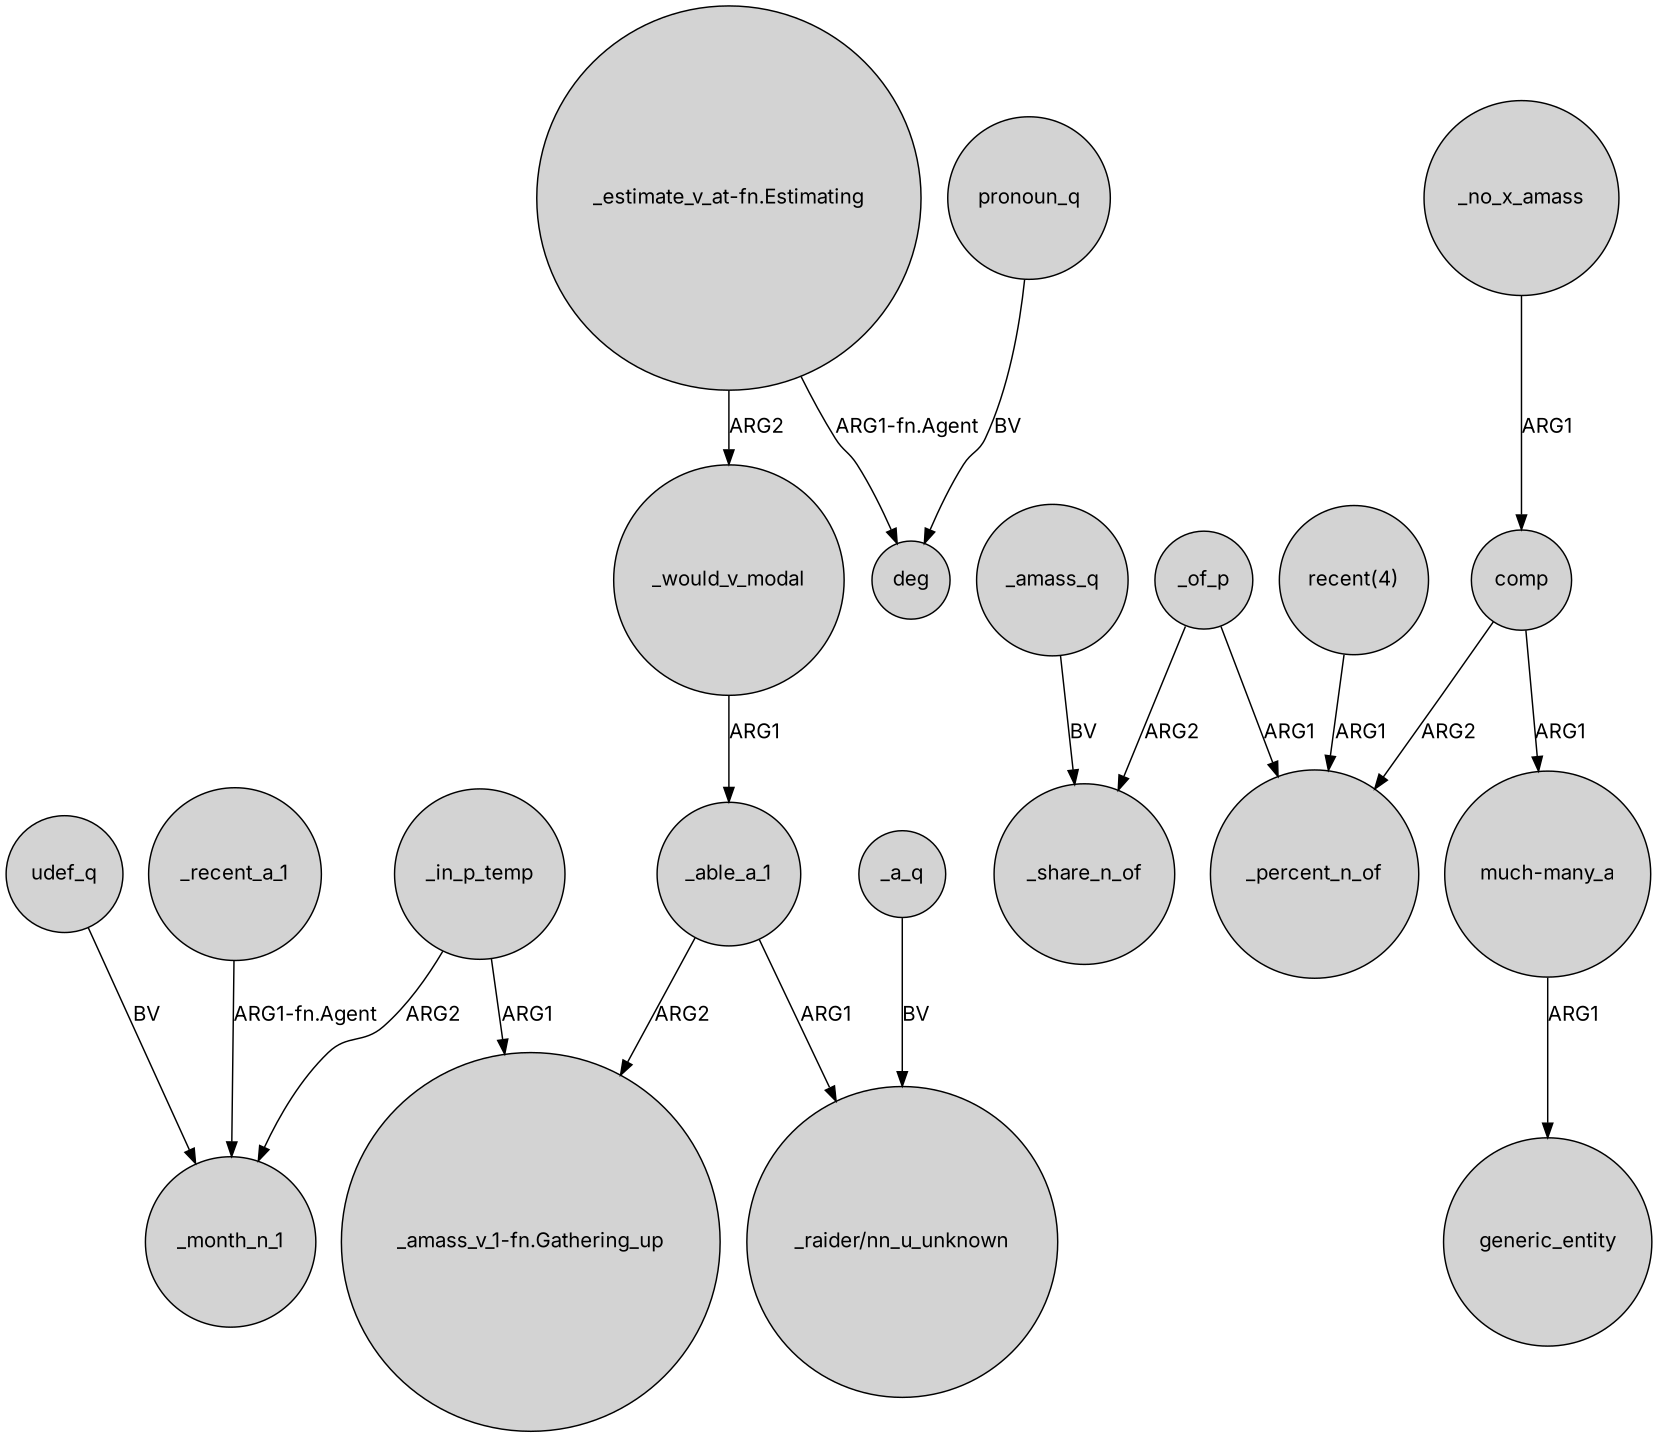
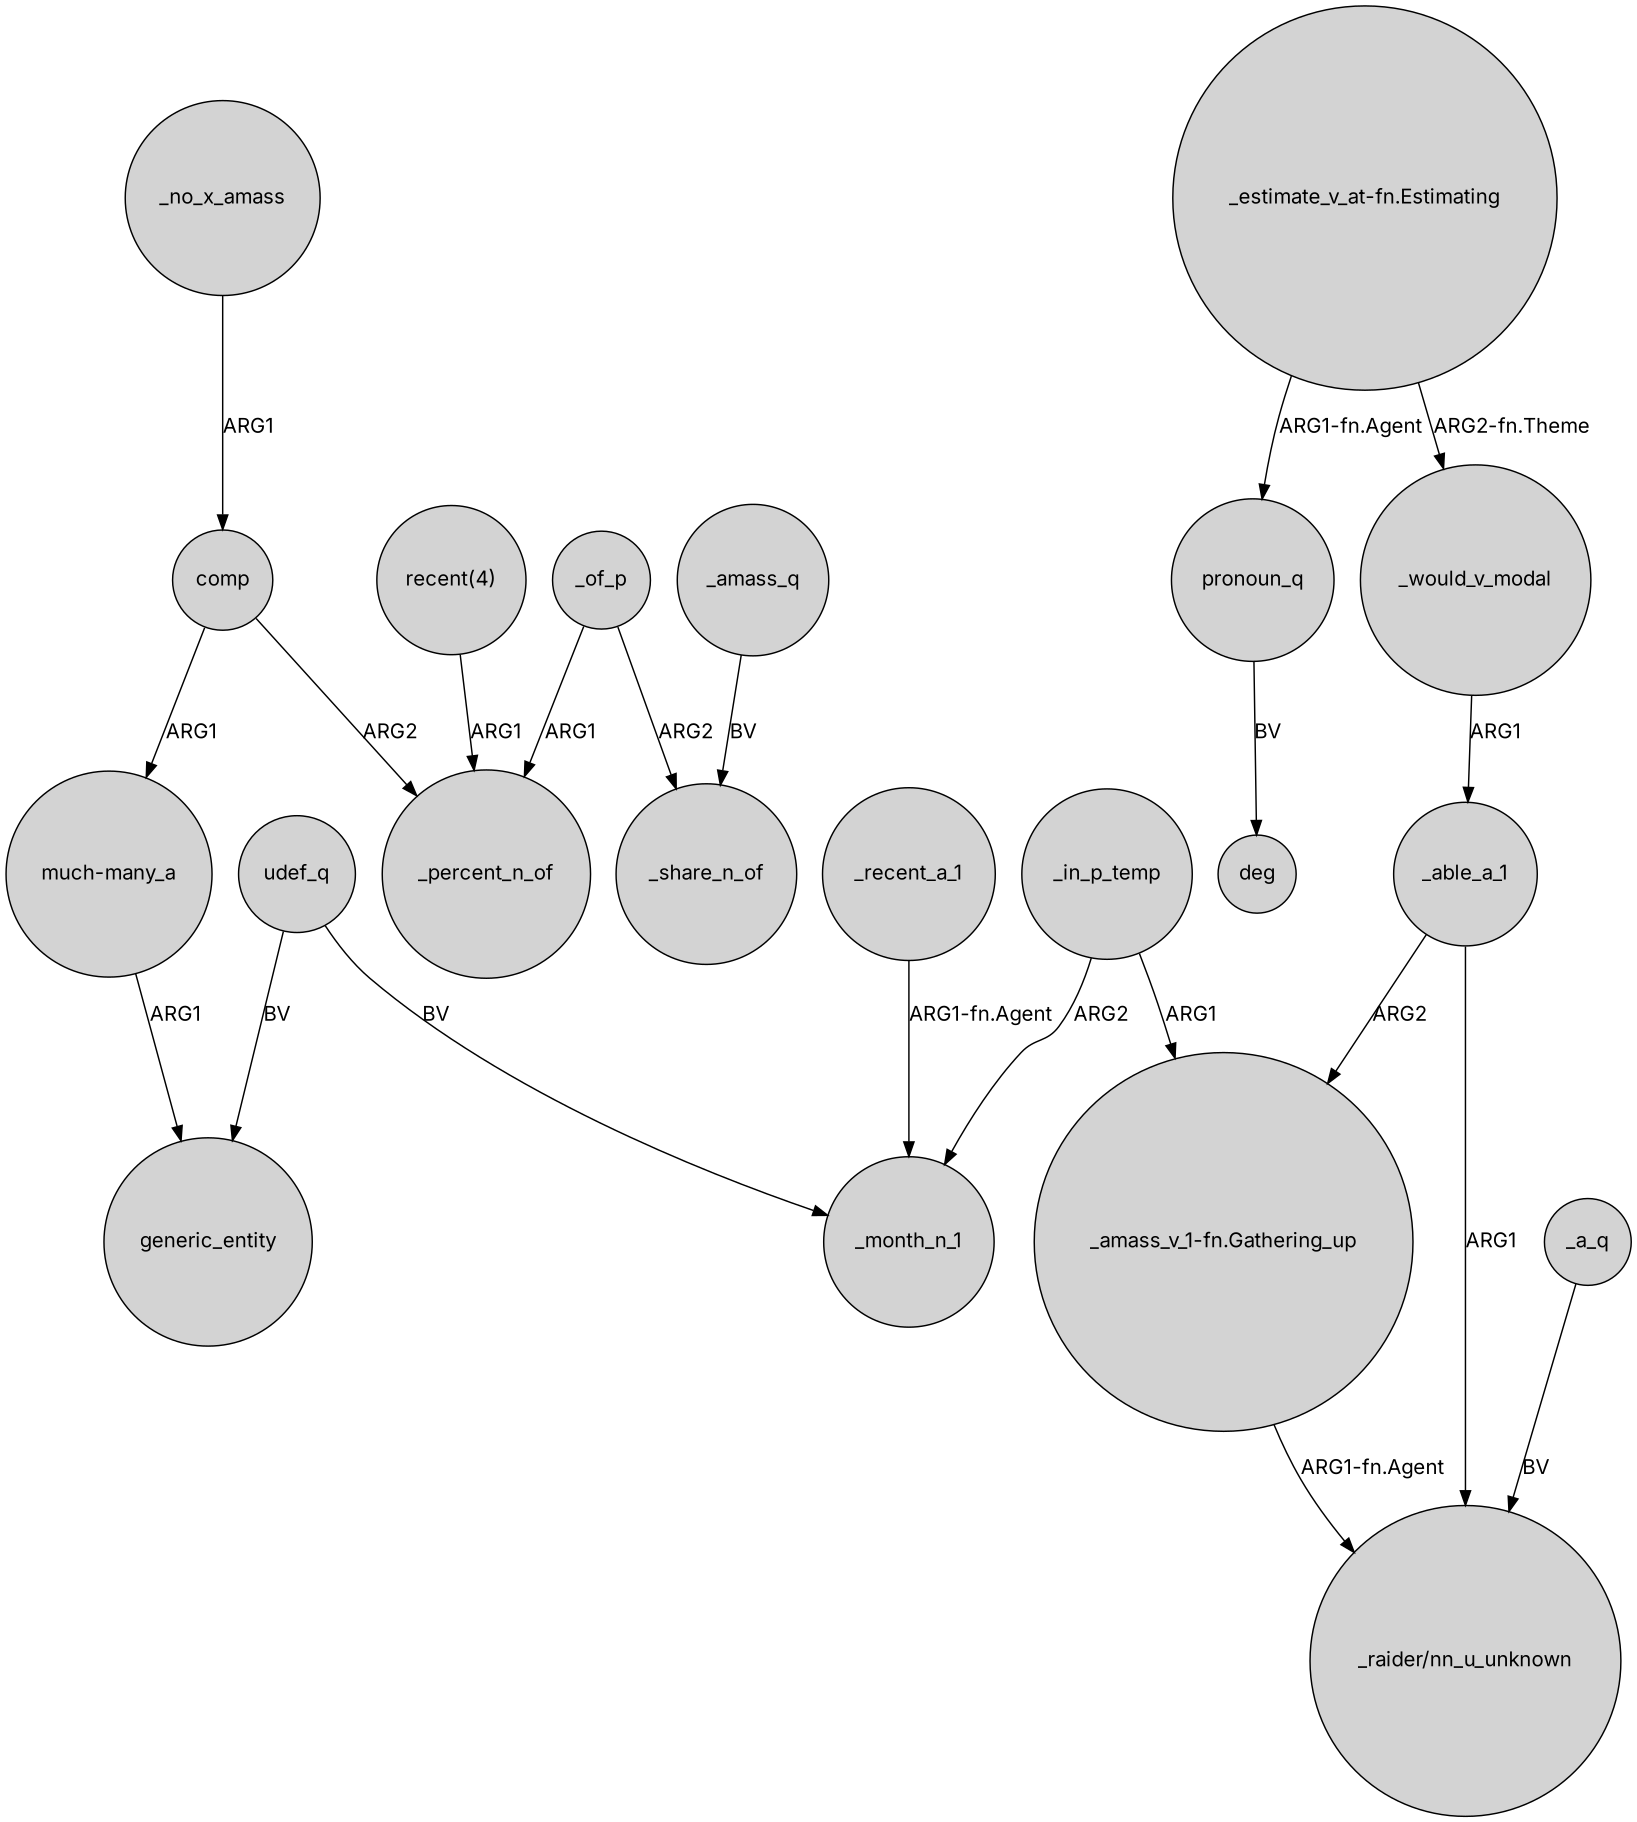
(757, 427) -> (1512, 427)
(847, 453) -> (1276, 430)
none -> (260, 1029)
none -> (1305, 1486)
